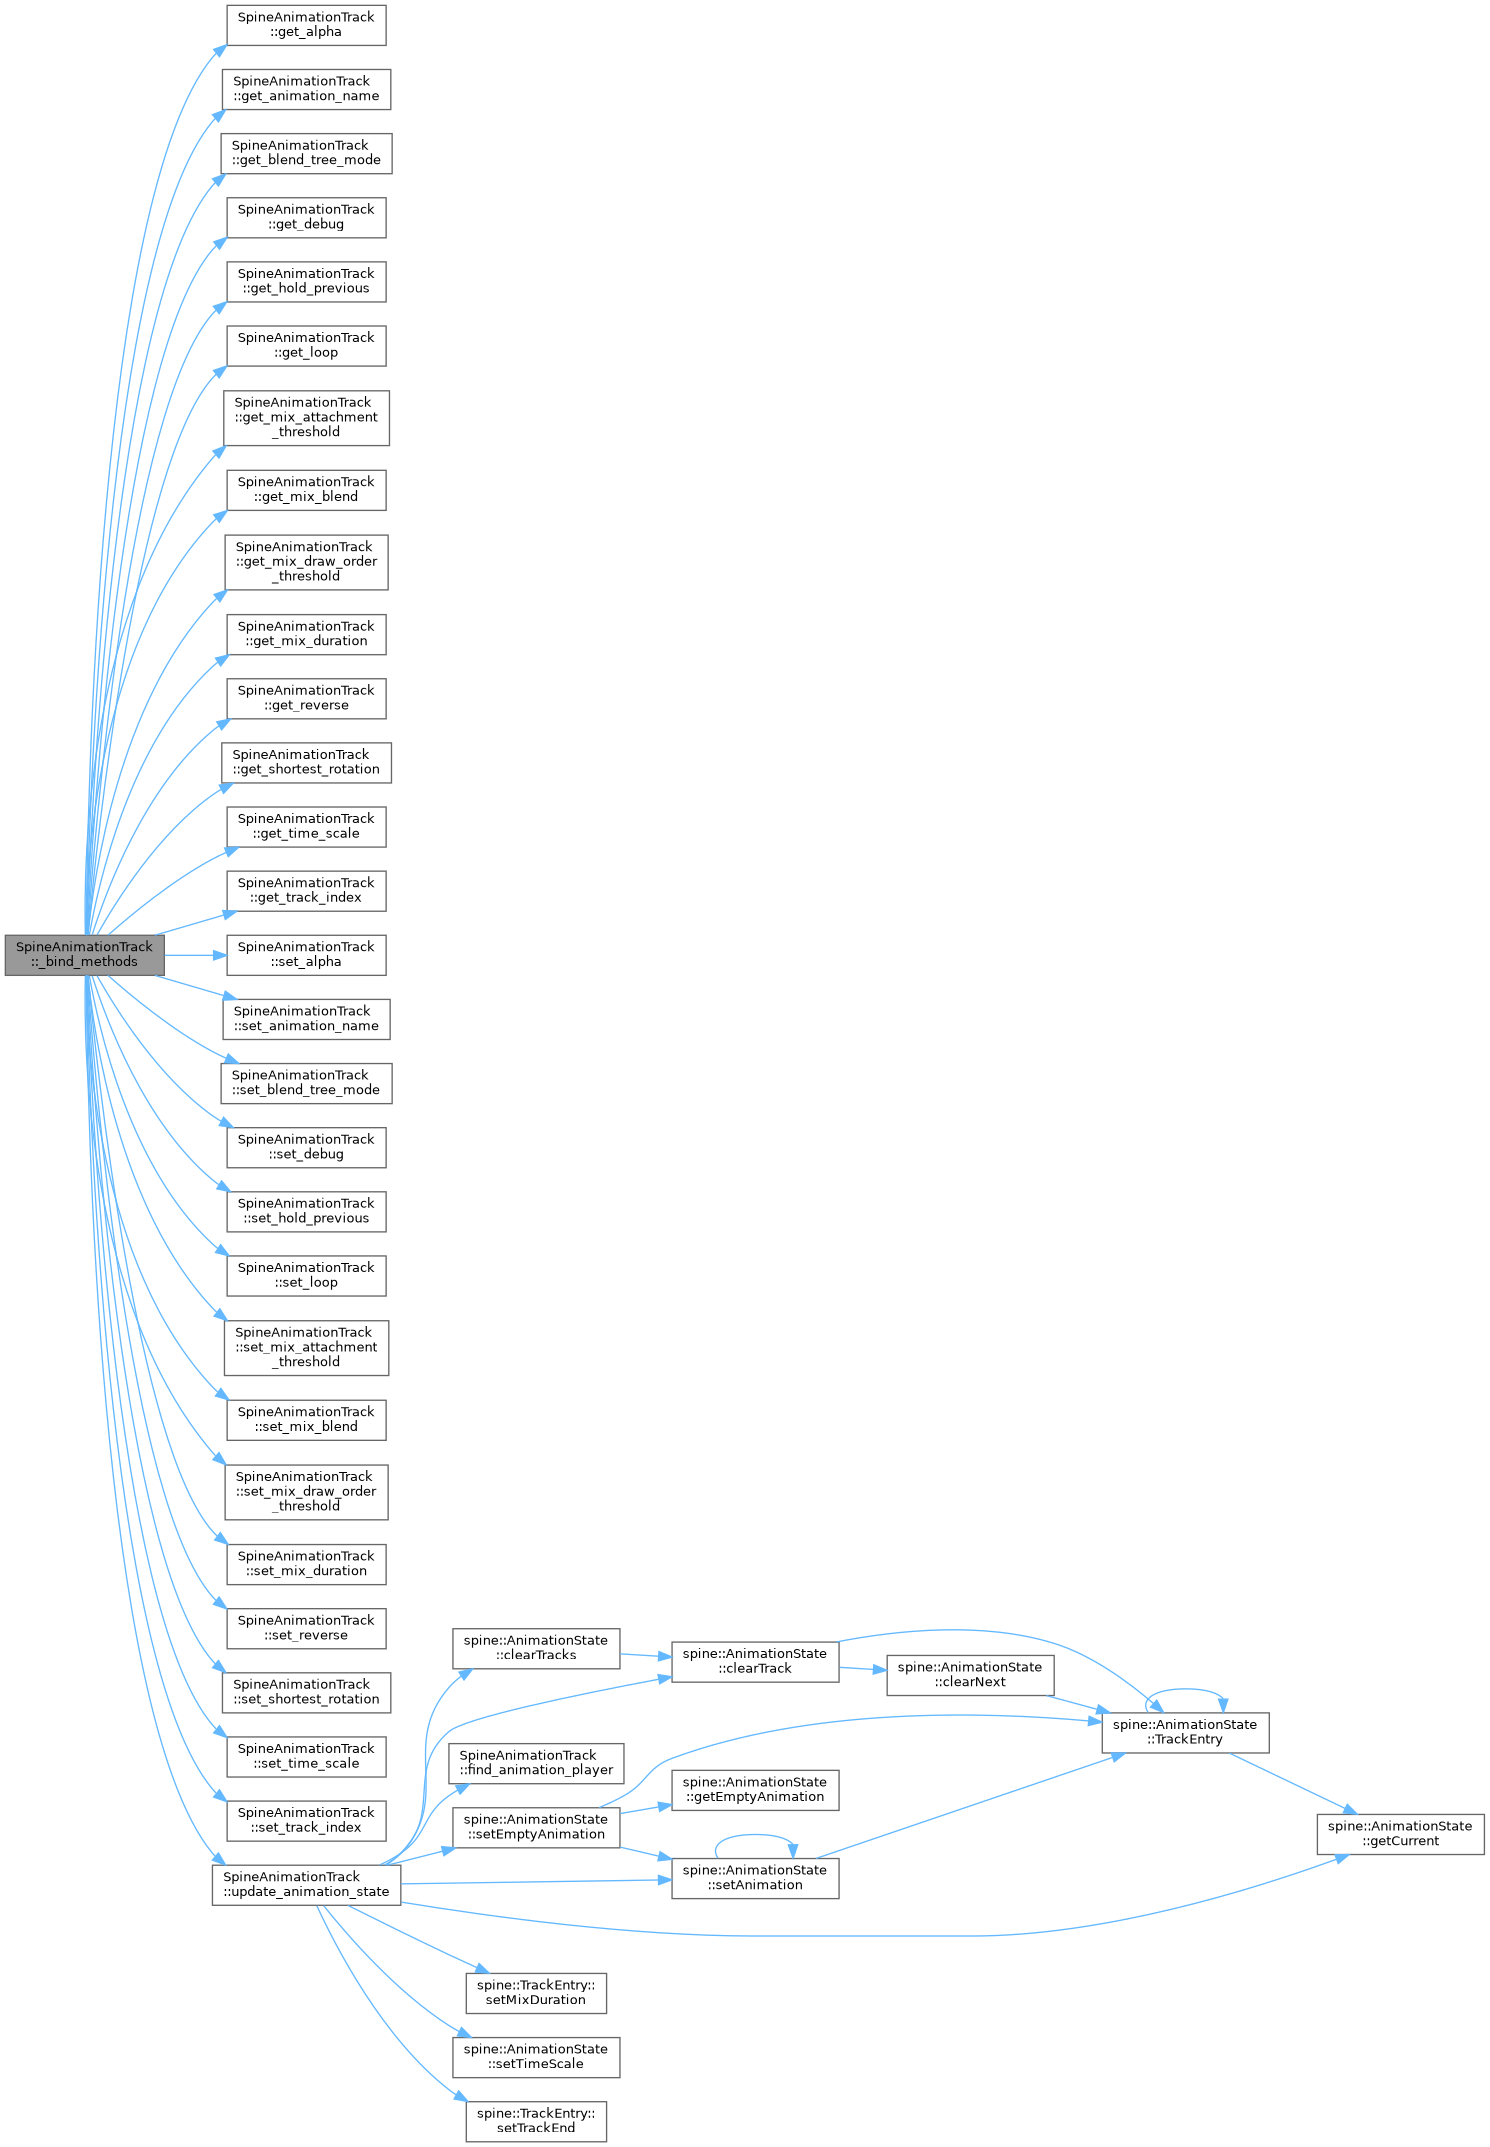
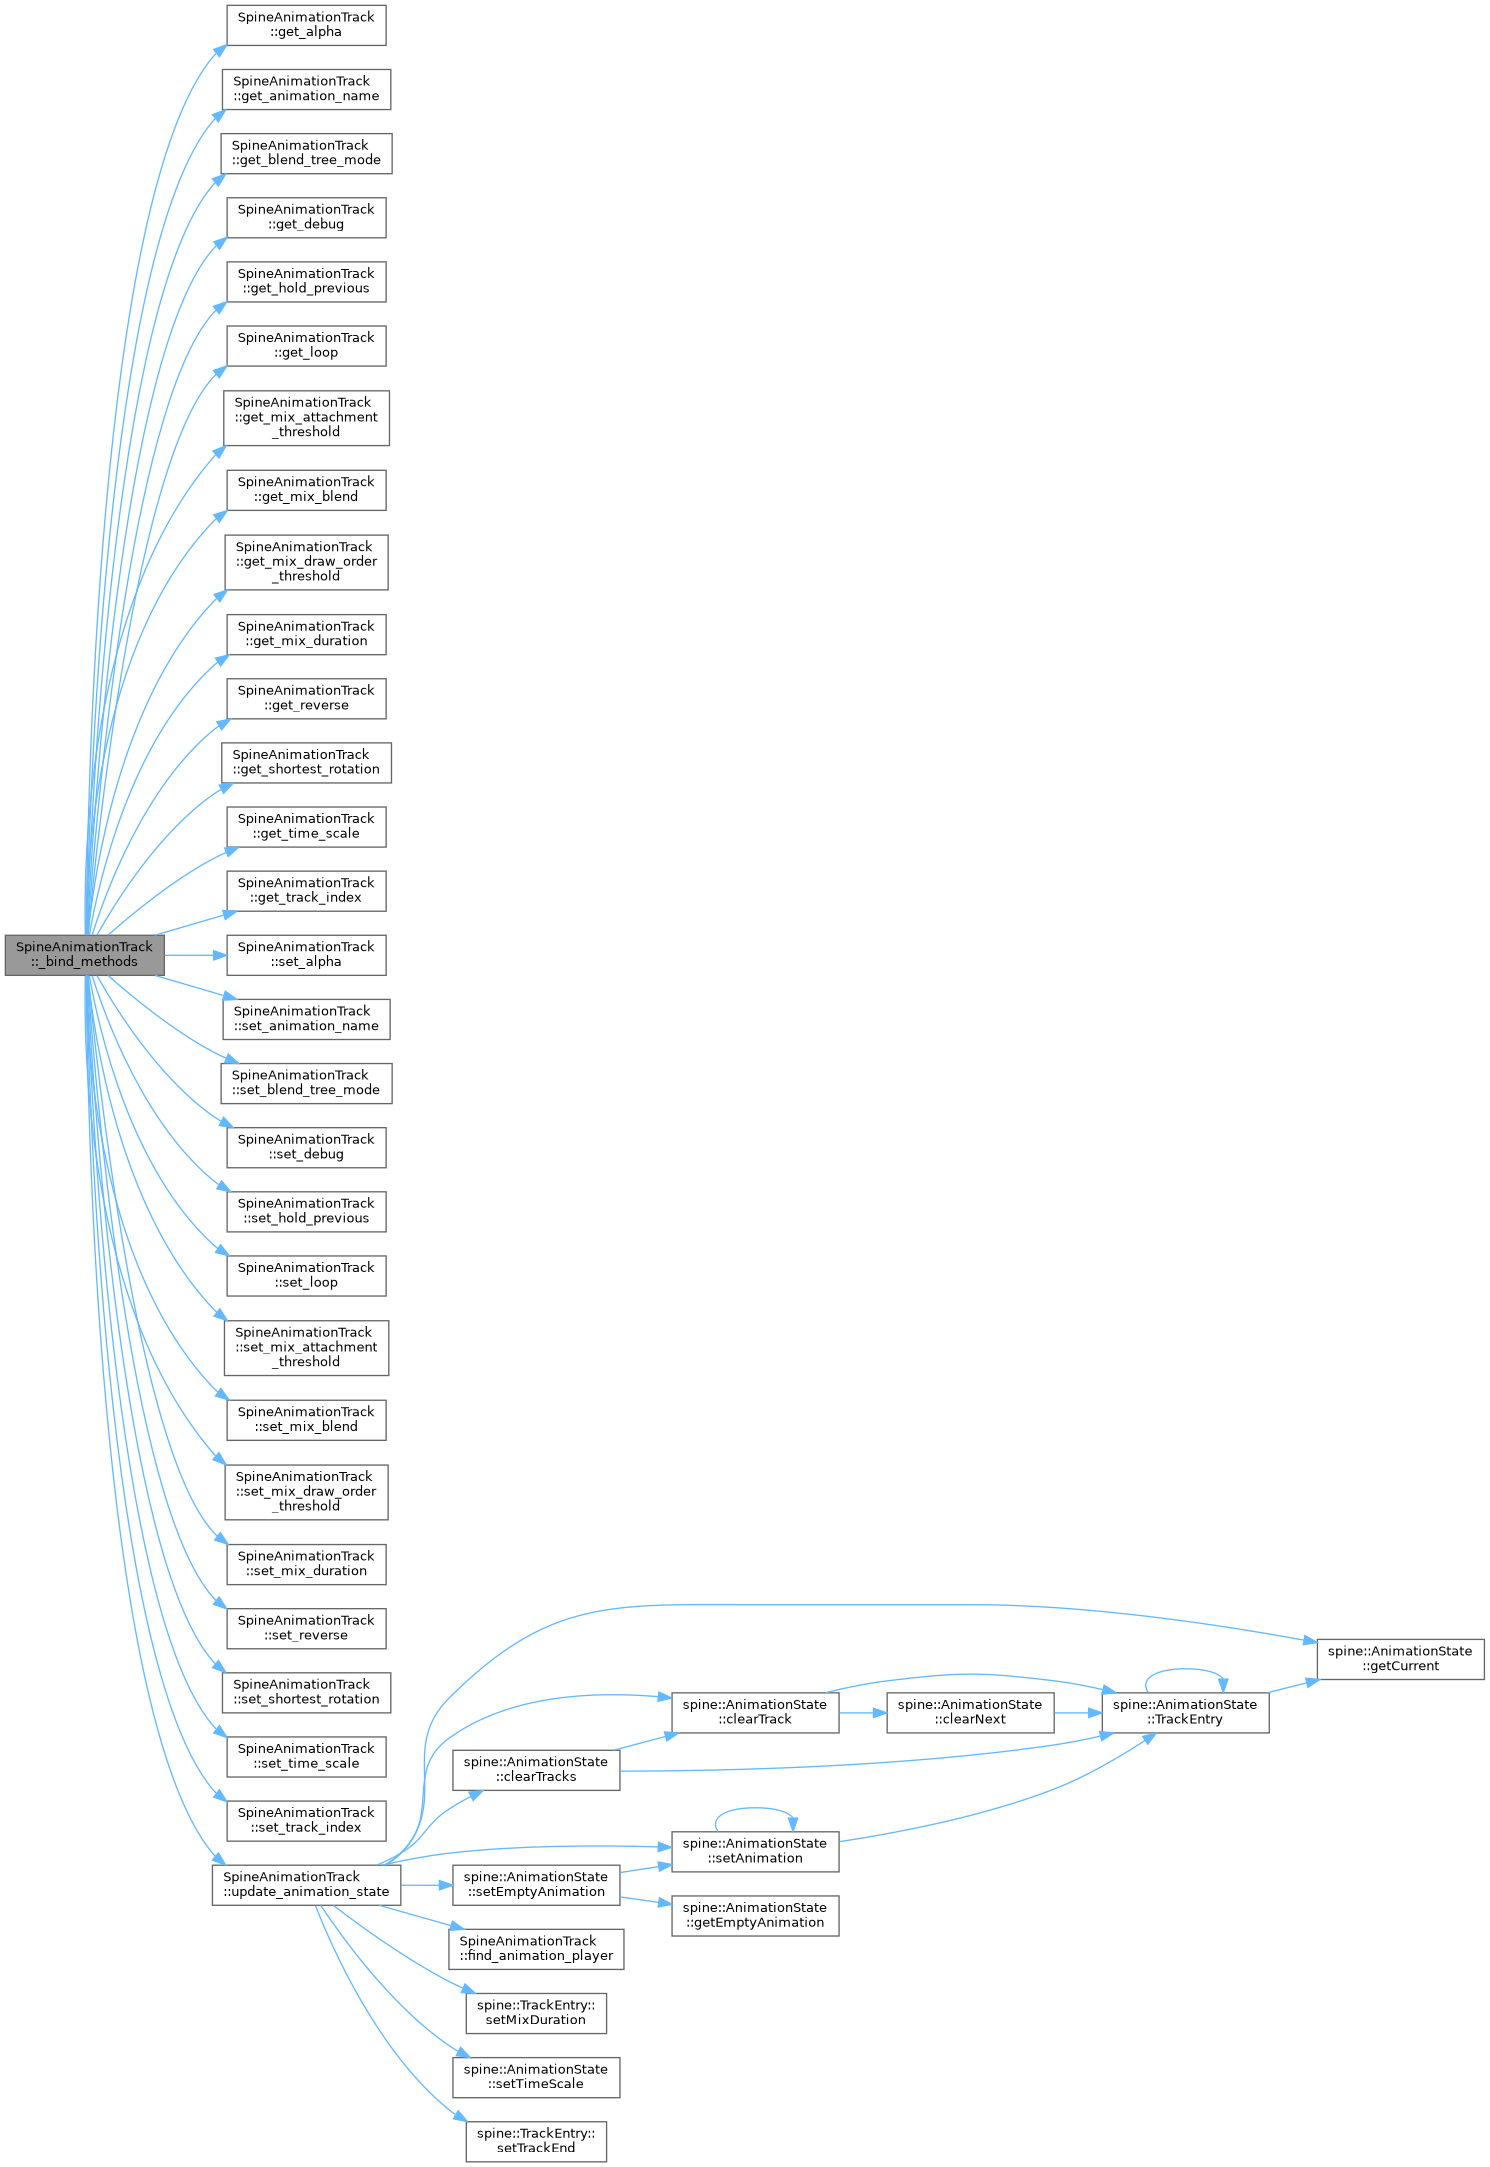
(834, 1722) -> (861, 1764)
